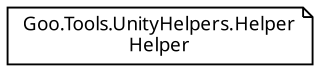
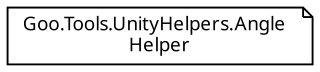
(160, 36) -> (160, 36)
